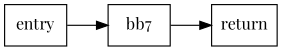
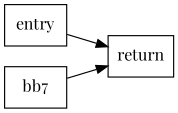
(82, 25) -> (82, 39)
